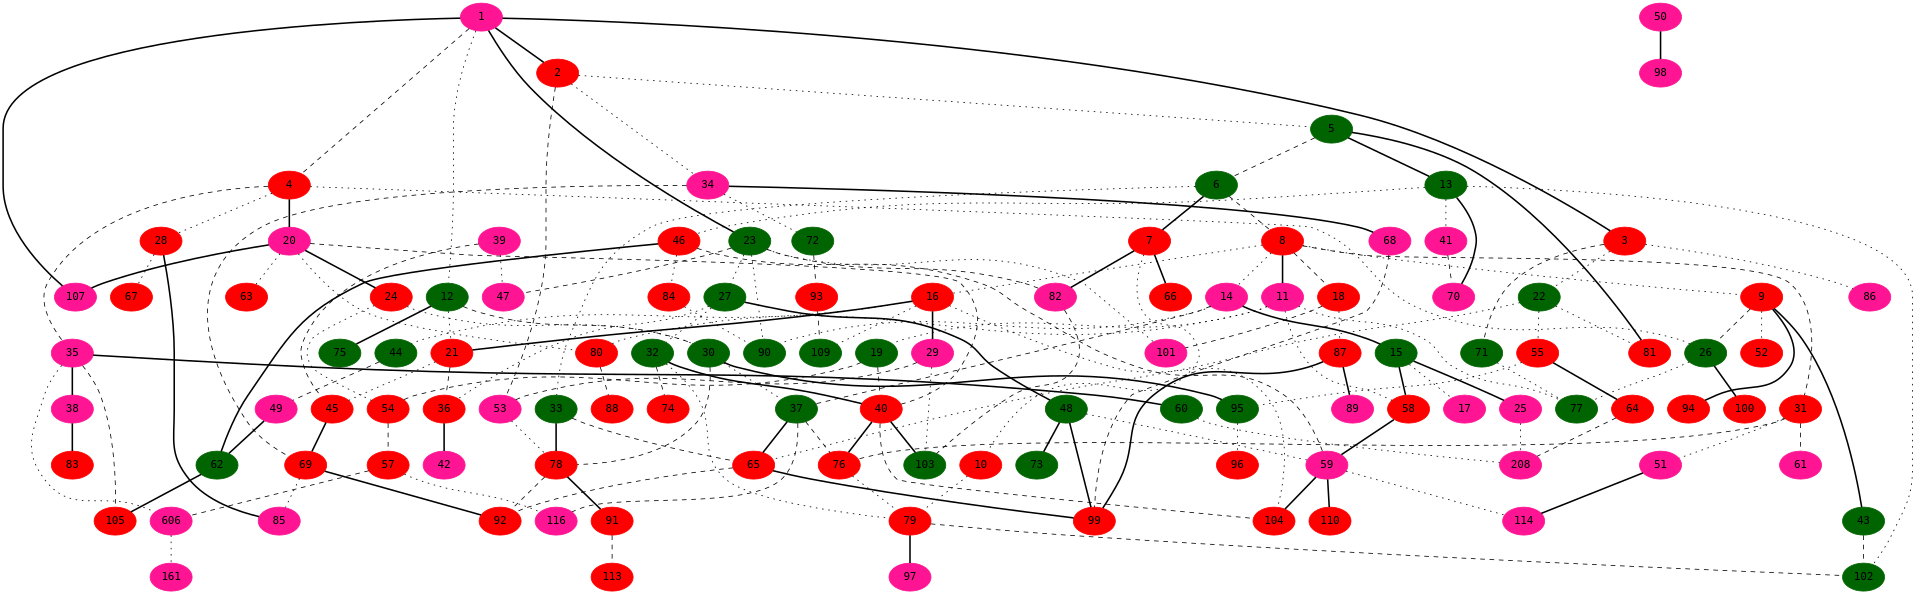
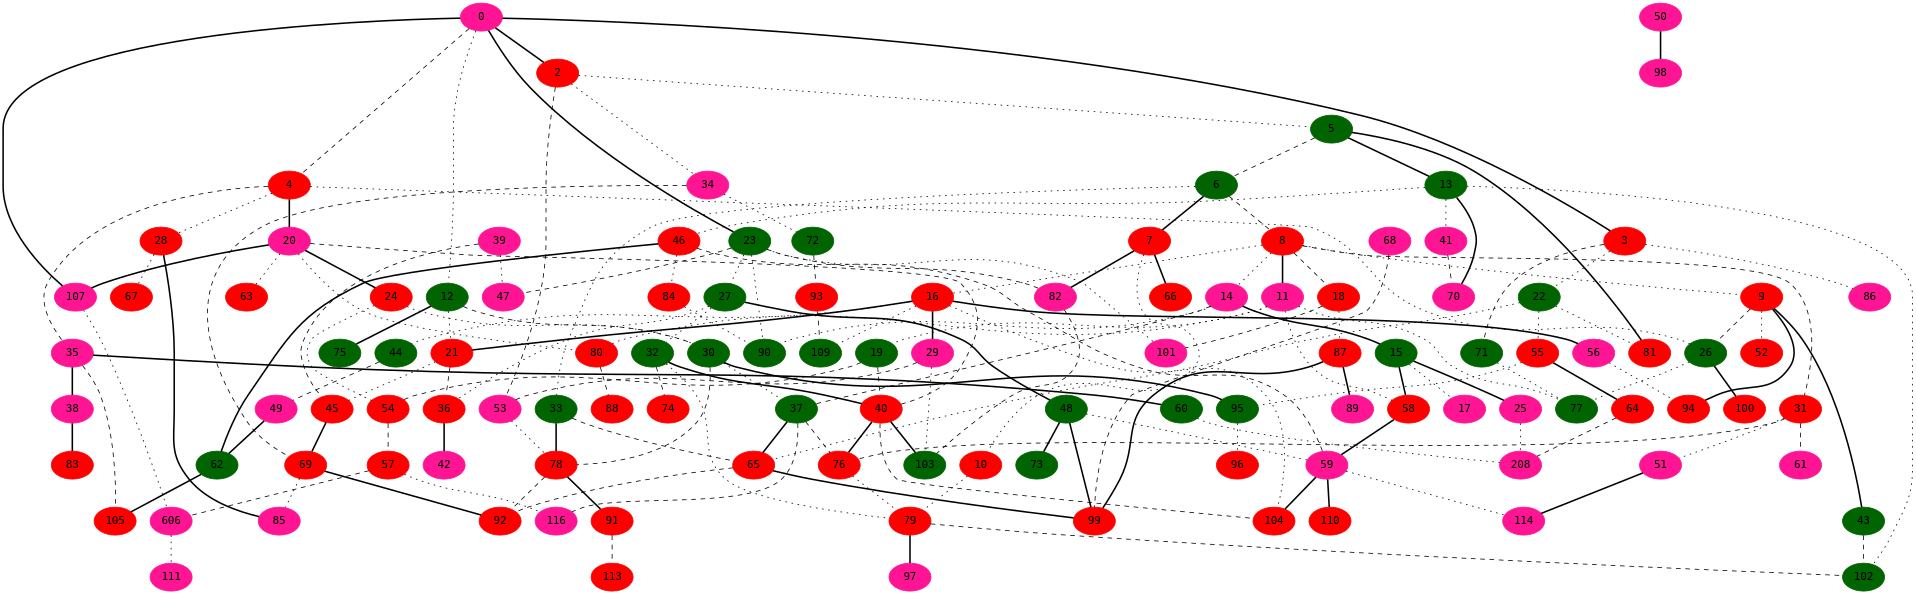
(481, 17) -> (481, 17)
(1052, 198) -> none
none -> (1594, 353)
(43, 477) -> (130, 407)
(171, 577) -> (171, 577)
